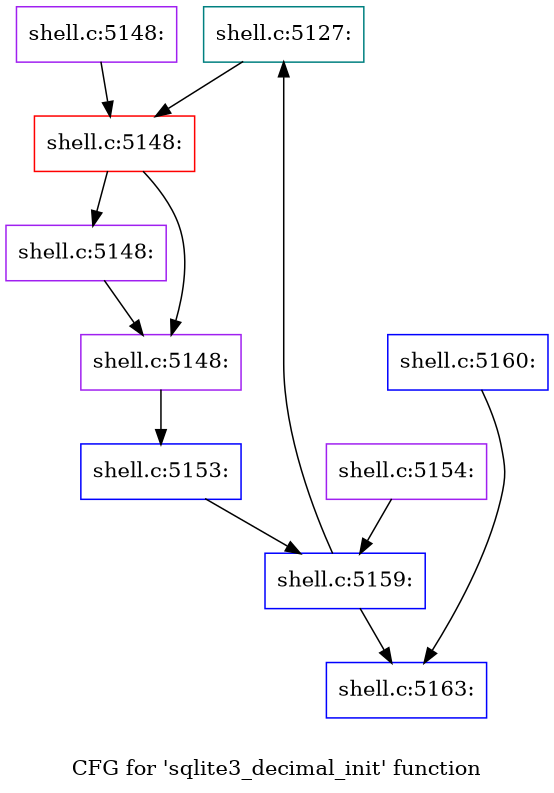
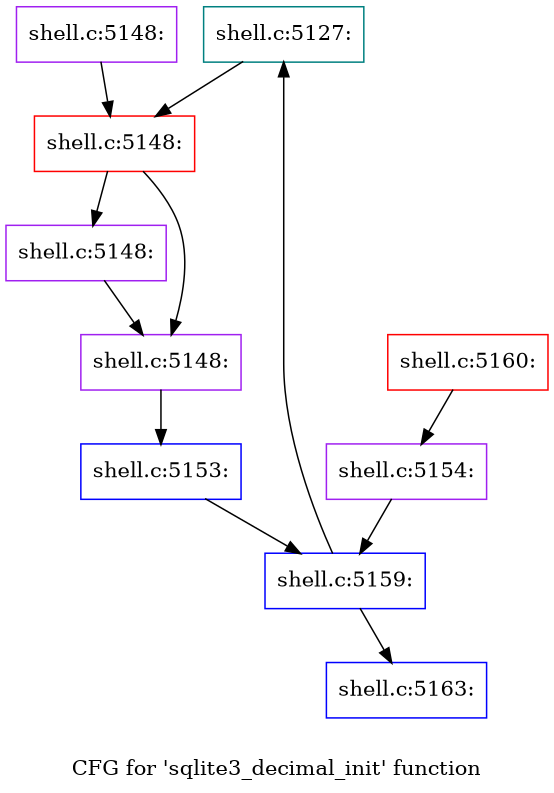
(468, 362) -> (468, 362)
(494, 525) -> (441, 410)
